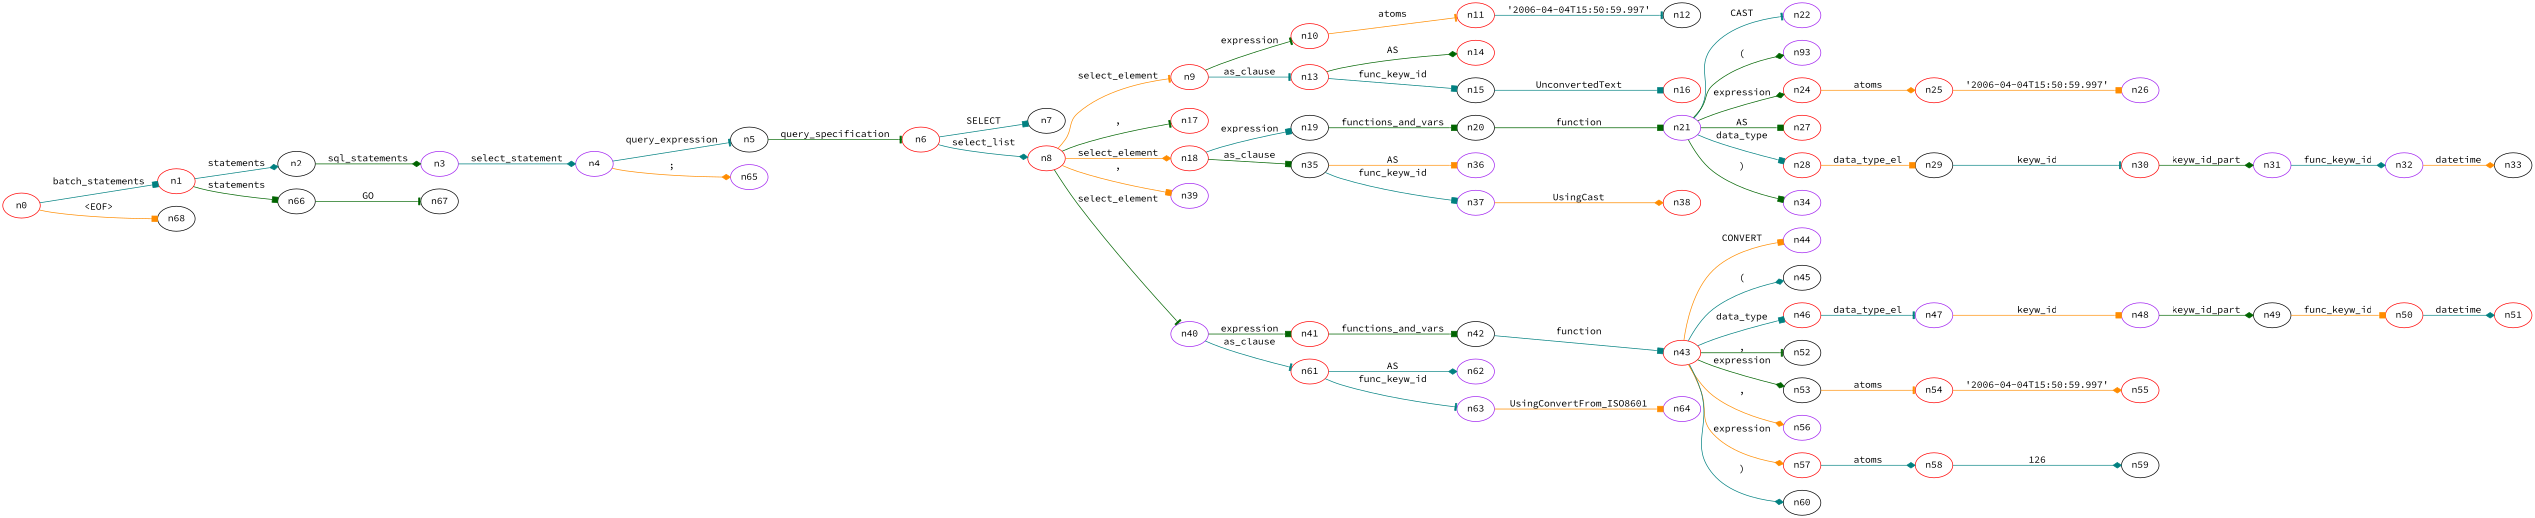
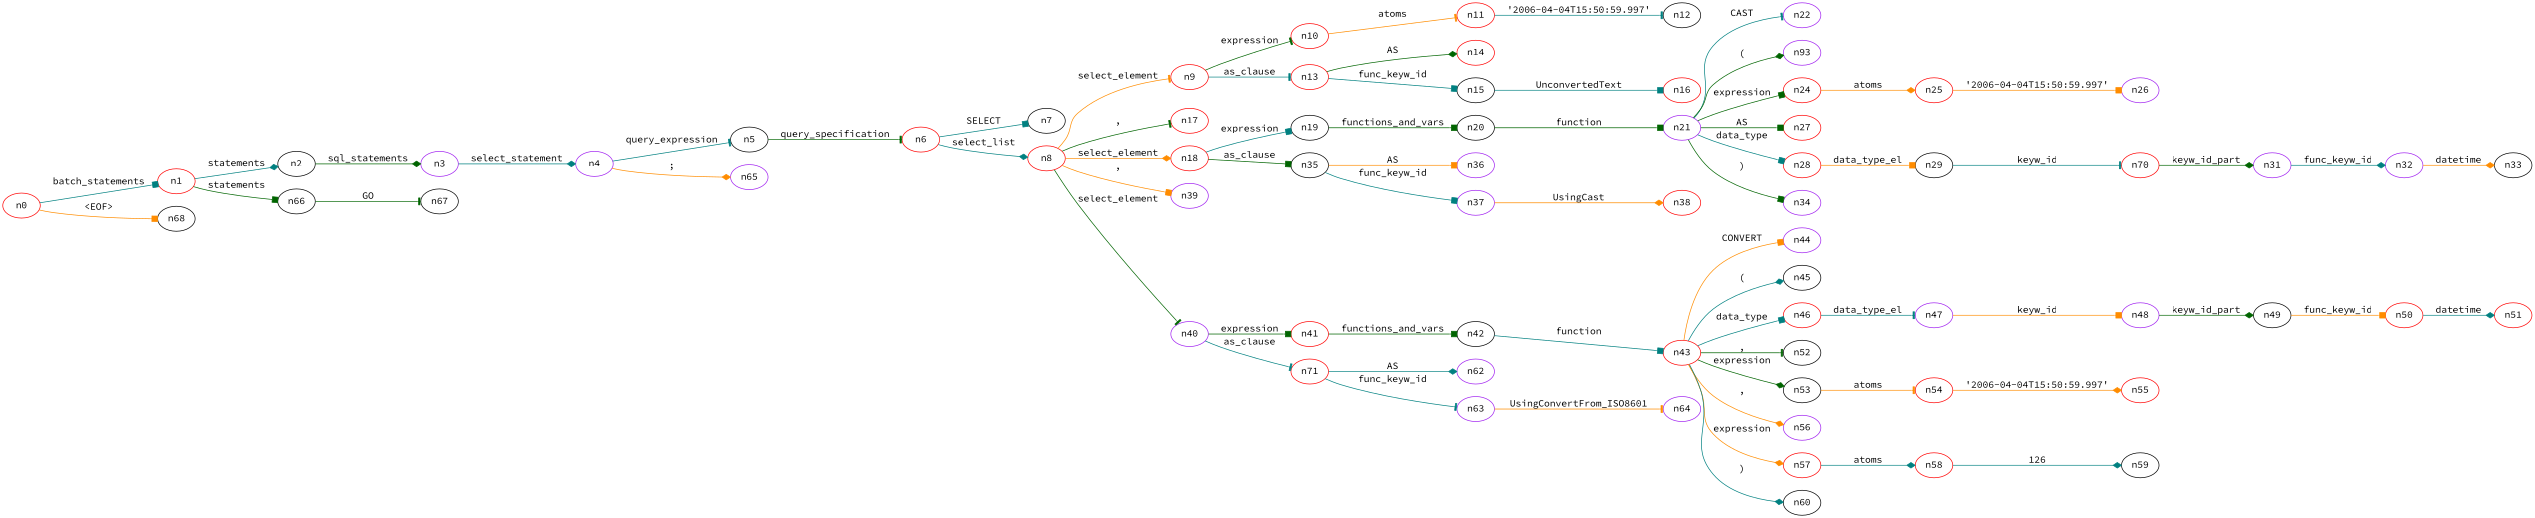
(1736, 107) -> (1737, 107)
(2140, 165) -> (2140, 165)
(1310, 372) -> (1310, 372)
(1575, 409) -> (1577, 409)
